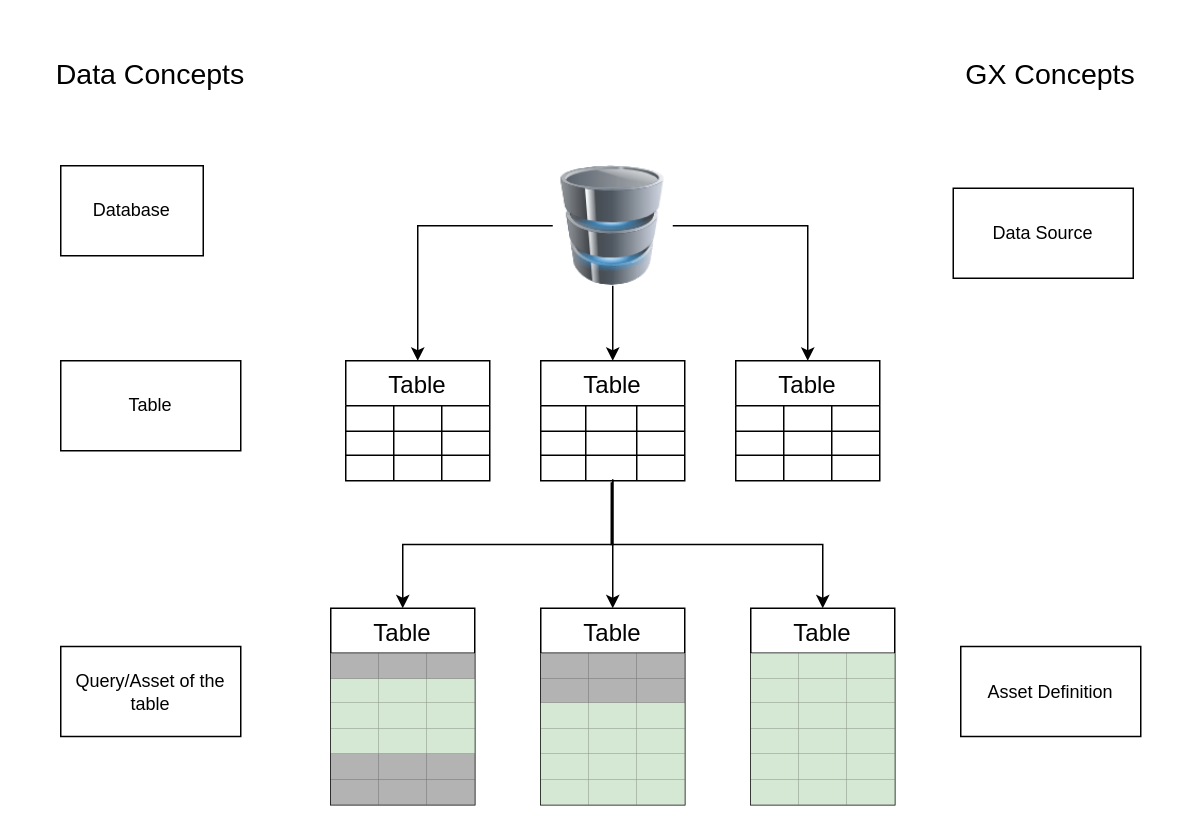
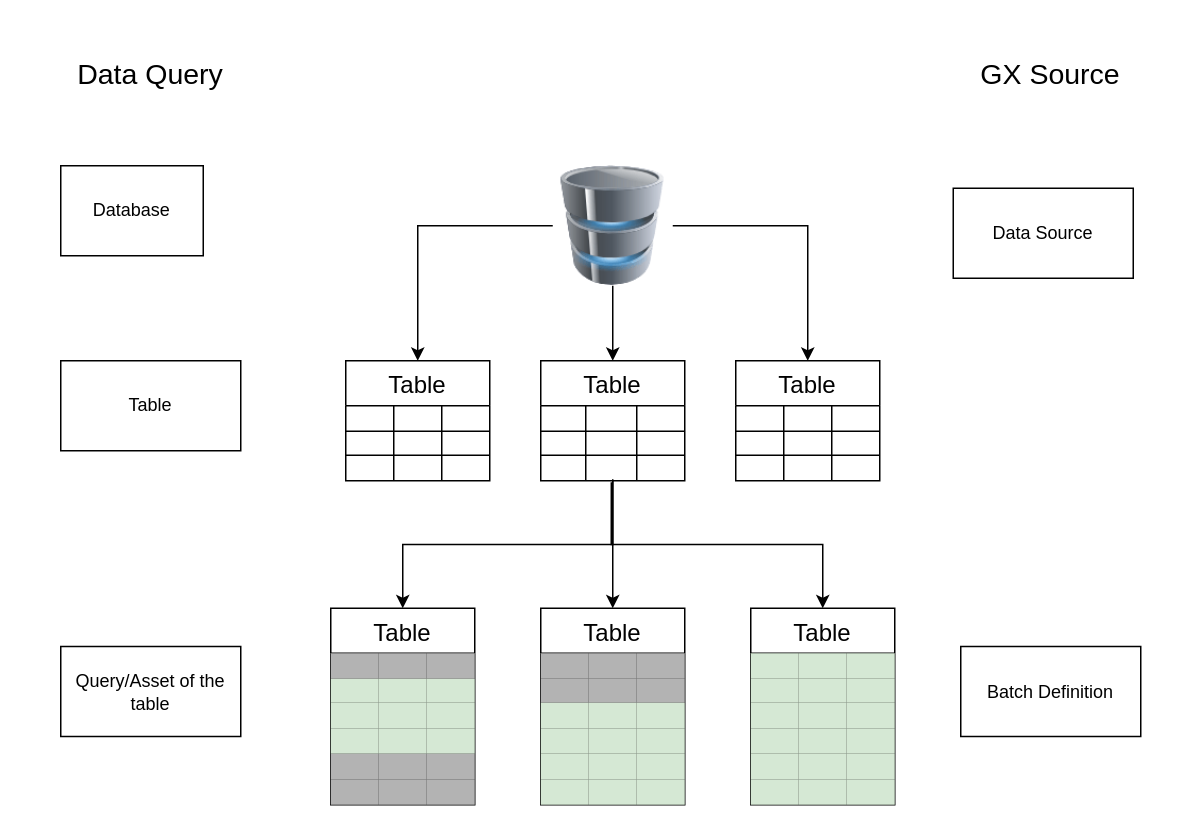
(151, 76) -> (151, 76)
(1051, 76) -> (1051, 76)
(1051, 692) -> (1051, 692)
